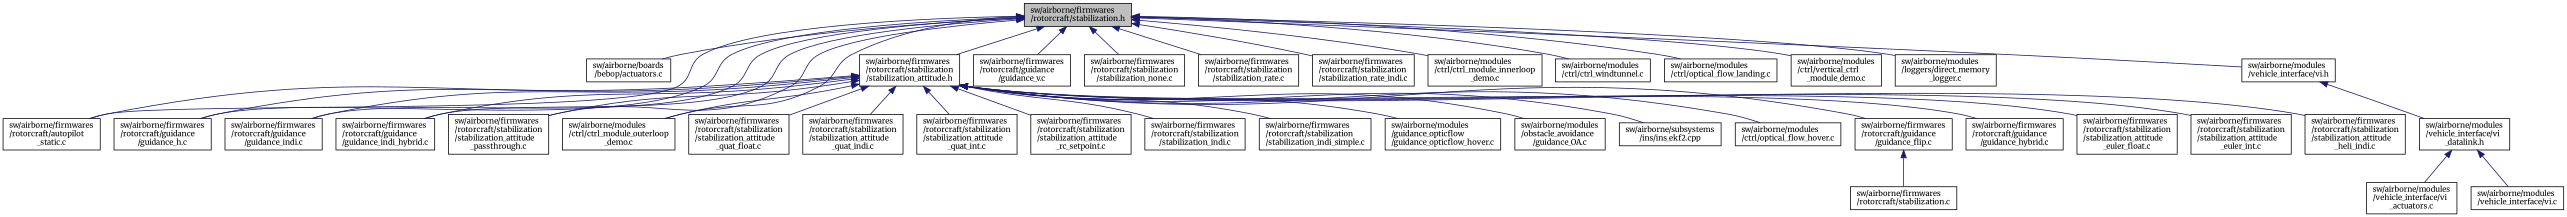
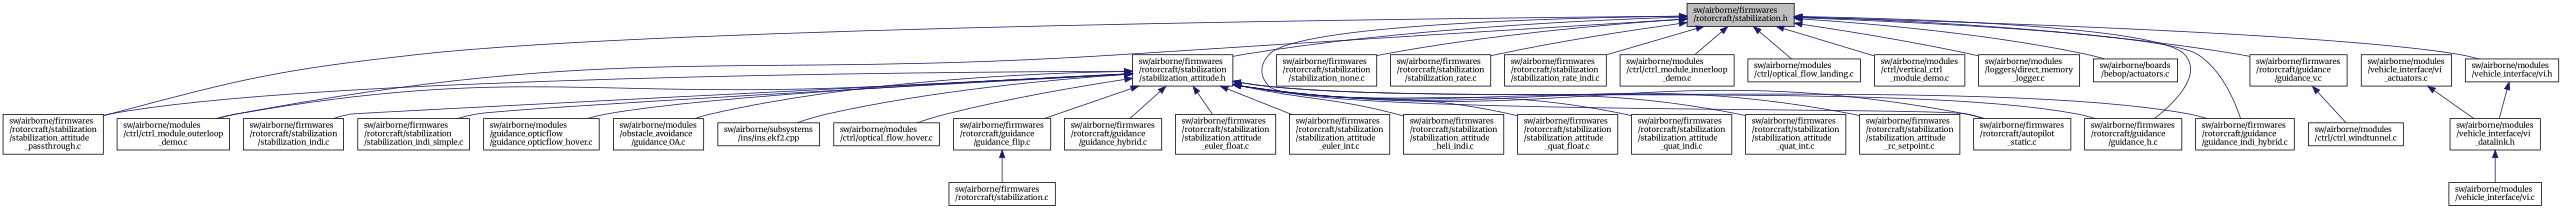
(1387, 33) -> (2332, 107)
(274, 134) -> none
(2436, 169) -> (2454, 105)
